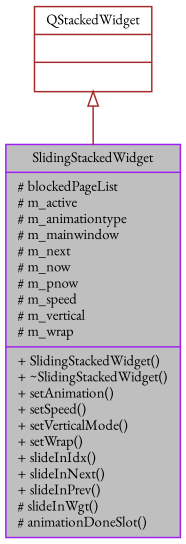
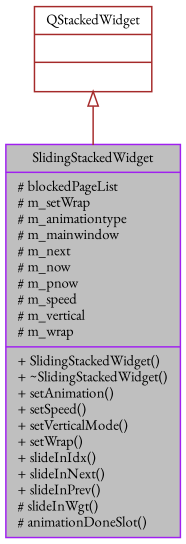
(48, 202) -> (54, 202)
